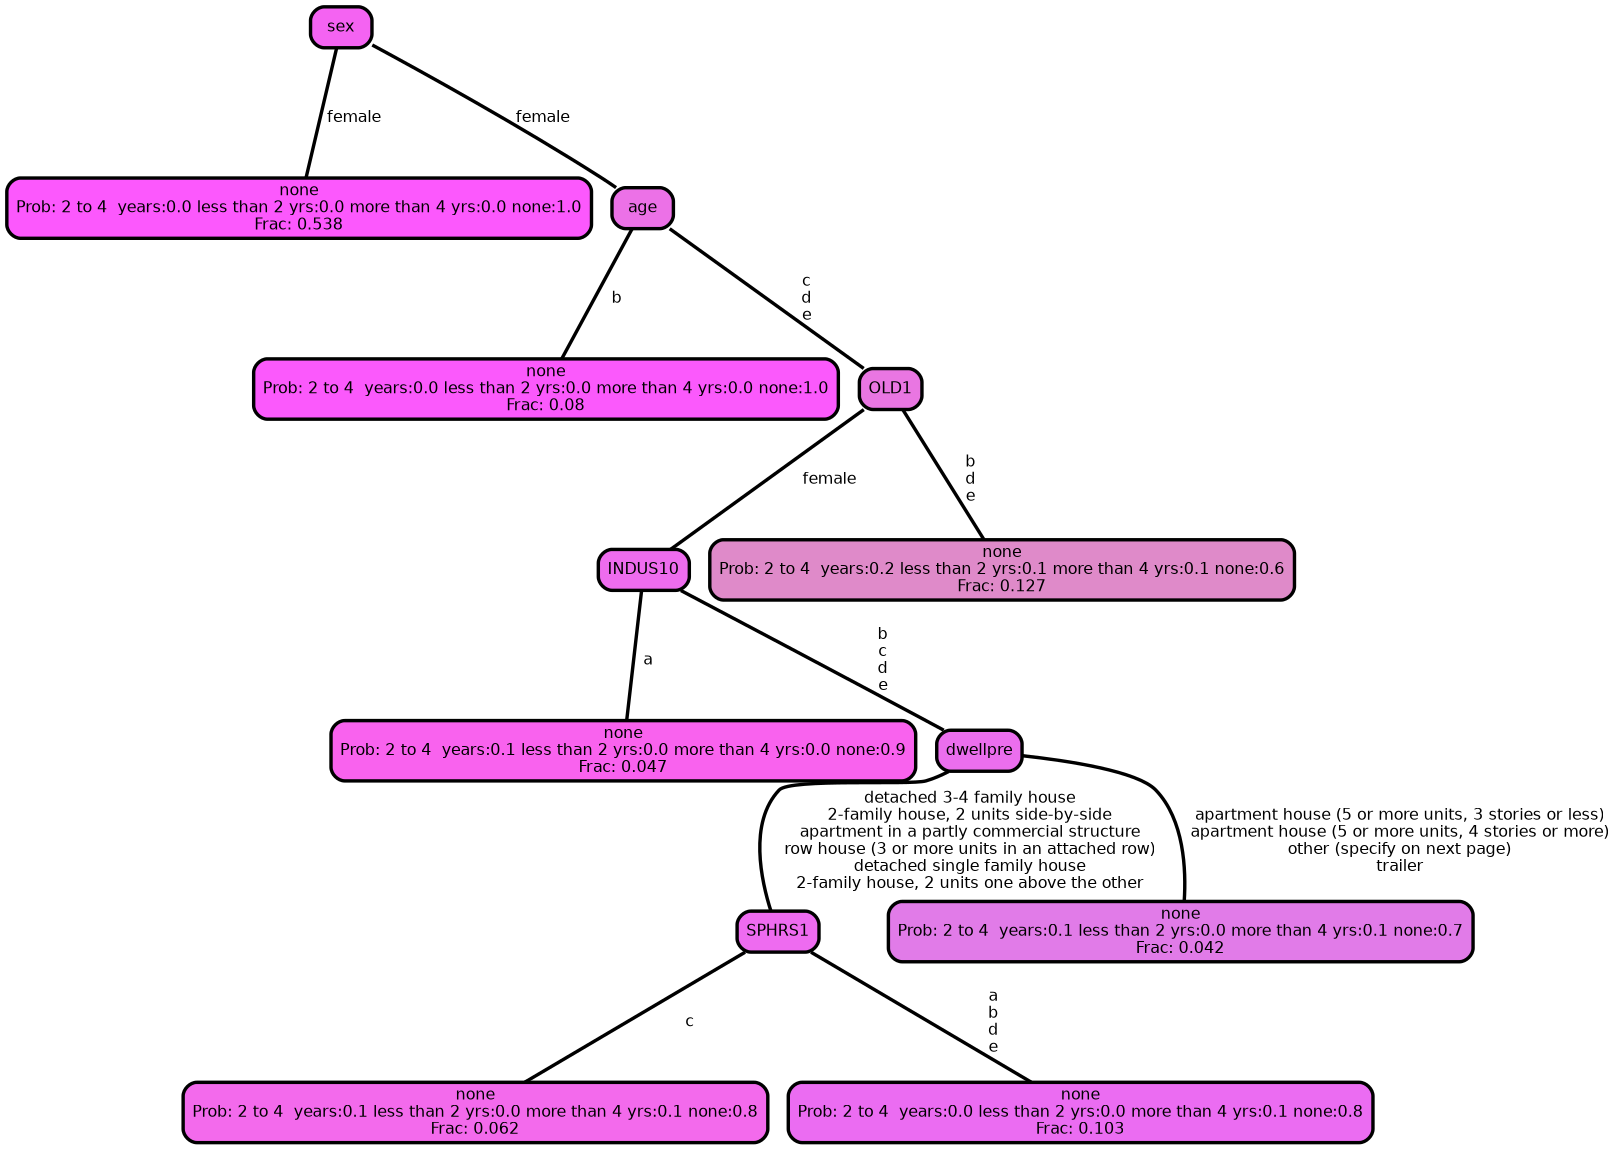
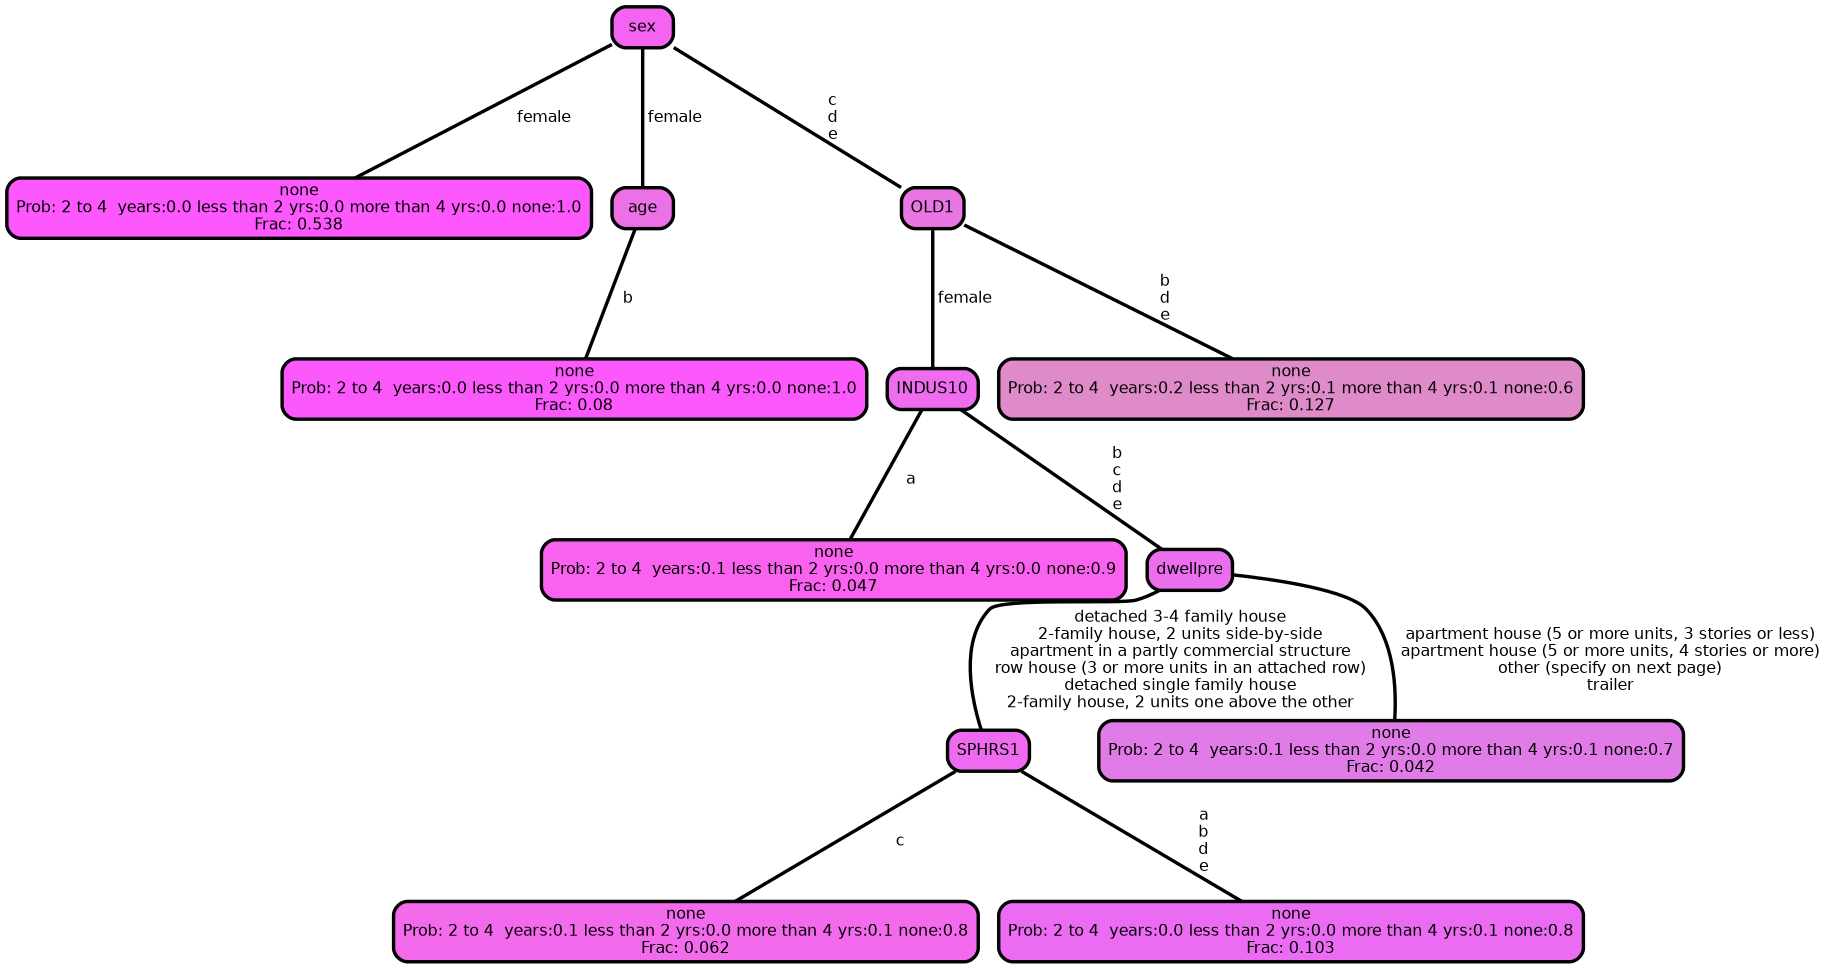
(767, 299) -> (787, 118)
